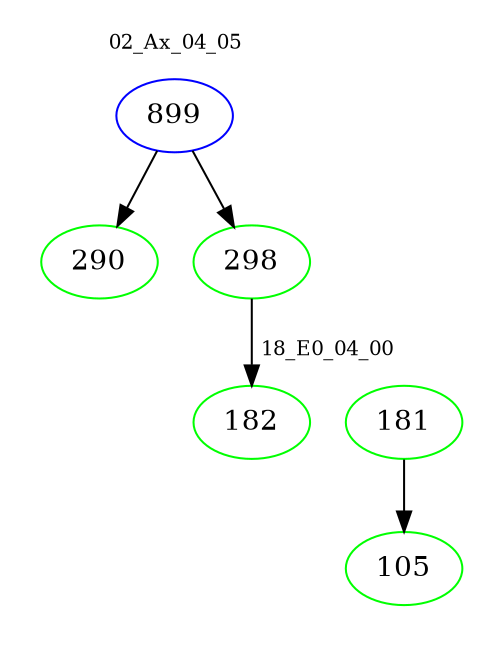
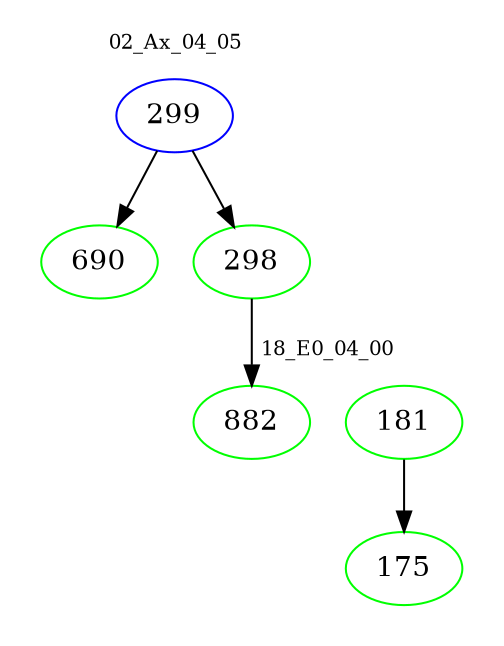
(175, 116) -> (175, 116)
(99, 262) -> (99, 262)
(252, 422) -> (252, 422)
(404, 569) -> (404, 569)
